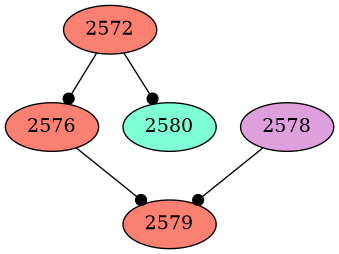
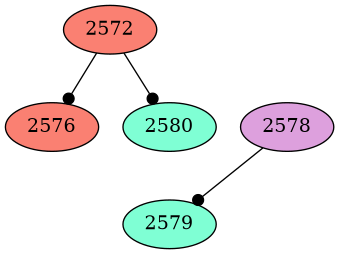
(107, 172) -> none
(170, 224) -> (170, 224)
